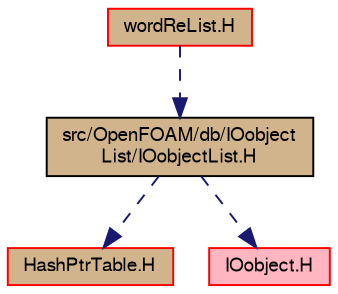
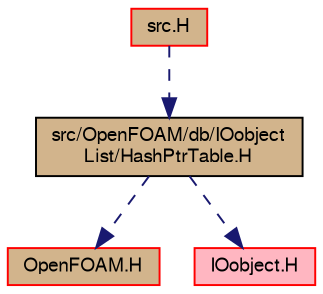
(180, 27) -> (169, 27)
(180, 147) -> (169, 147)
(90, 267) -> (84, 267)
